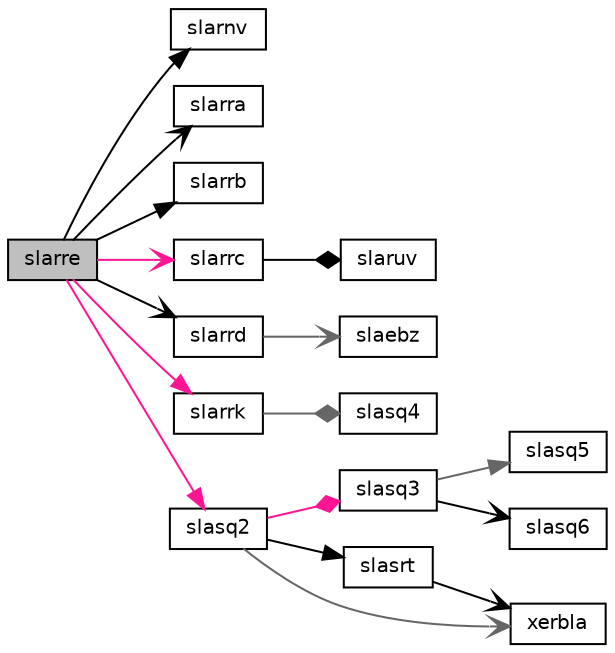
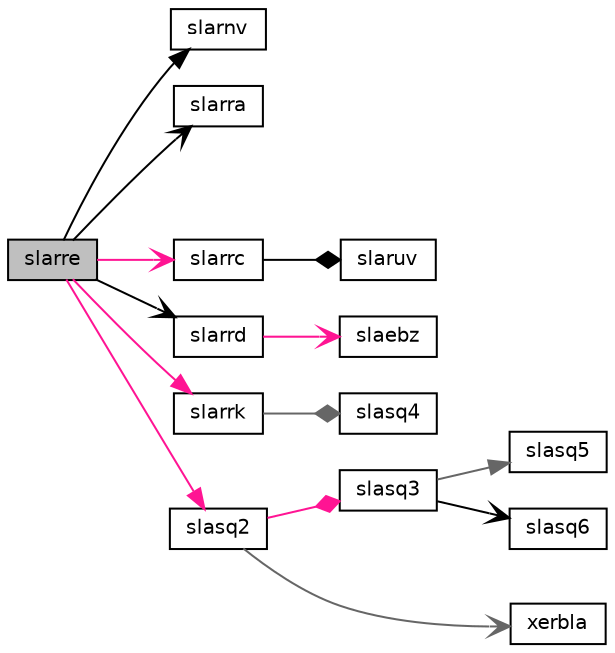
(218, 183) -> none
(291, 337) -> (291, 337)
(388, 567) -> none
